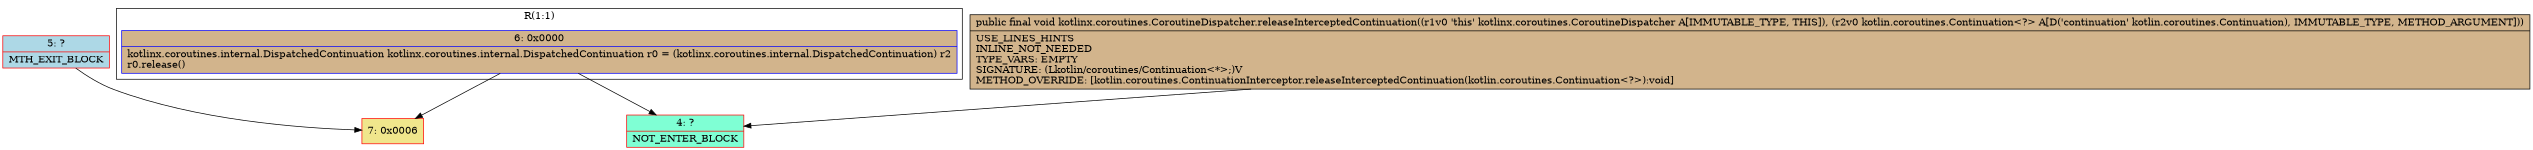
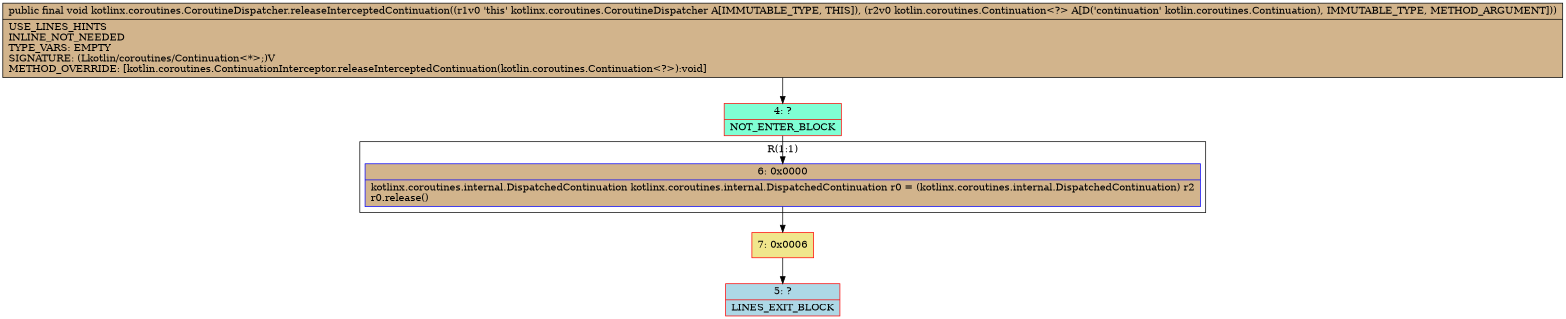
(56, 60) -> (783, 308)
(614, 92) -> (783, 146)
(211, 115) -> (783, 267)
